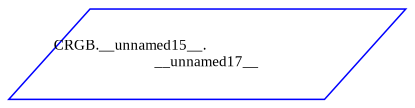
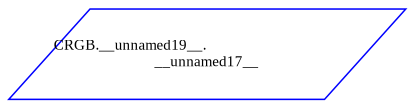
(207, 54) -> (207, 54)
